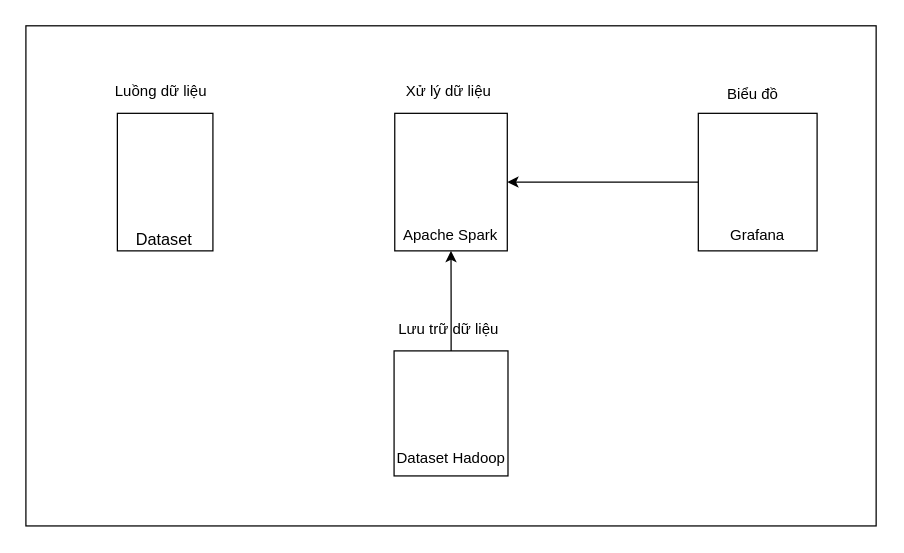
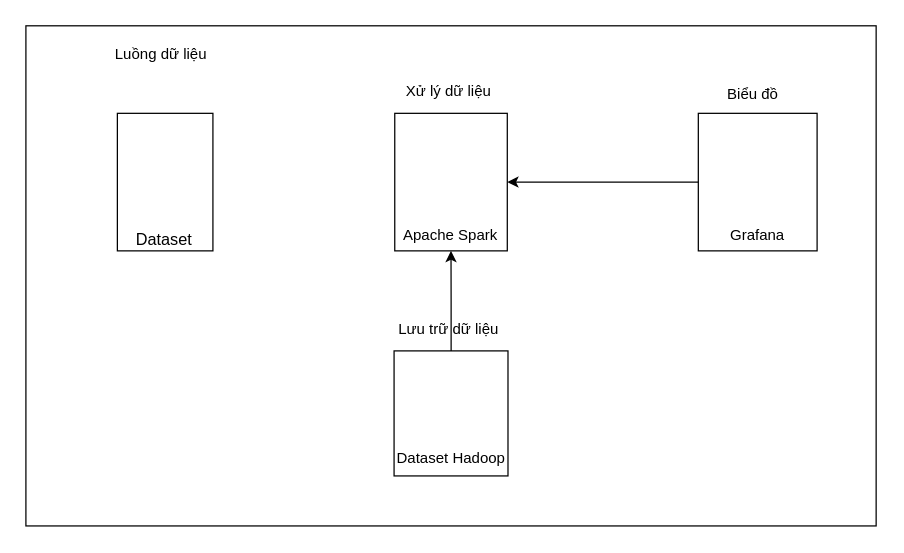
(161, 92) -> (161, 54)
